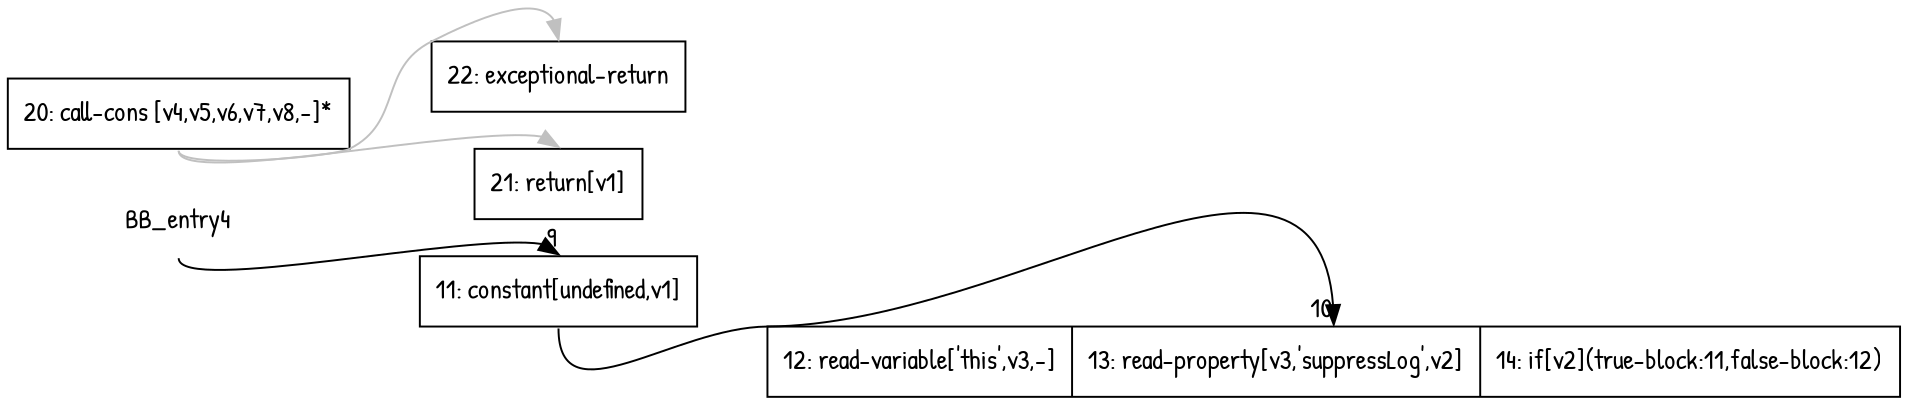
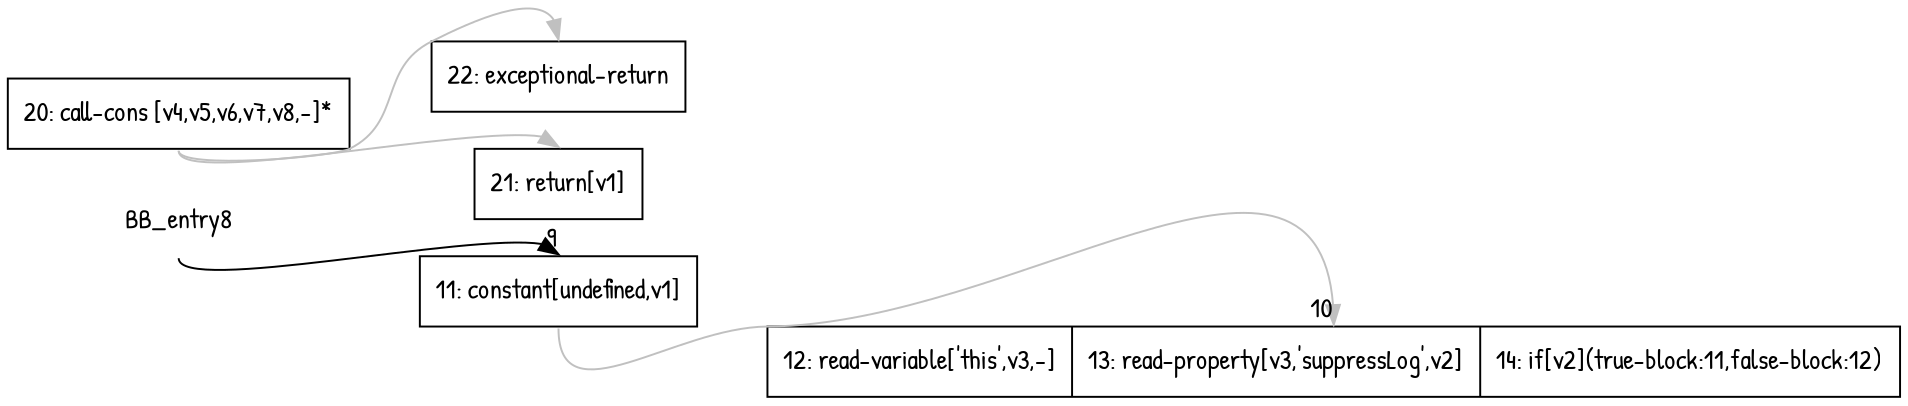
(179, 221) -> (179, 221)
(960, 291) -> (960, 291)
